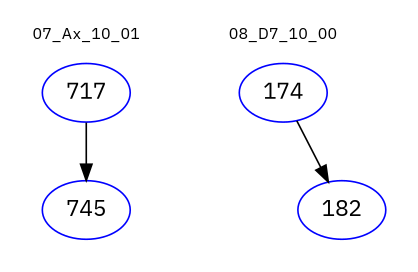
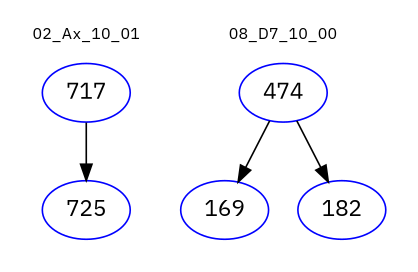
(87, 35) -> (87, 35)
(283, 93) -> (283, 93)
(86, 210) -> (86, 210)
none -> (225, 210)
